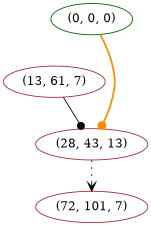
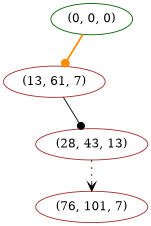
(115, 78) -> (75, 47)
(92, 207) -> (92, 207)
